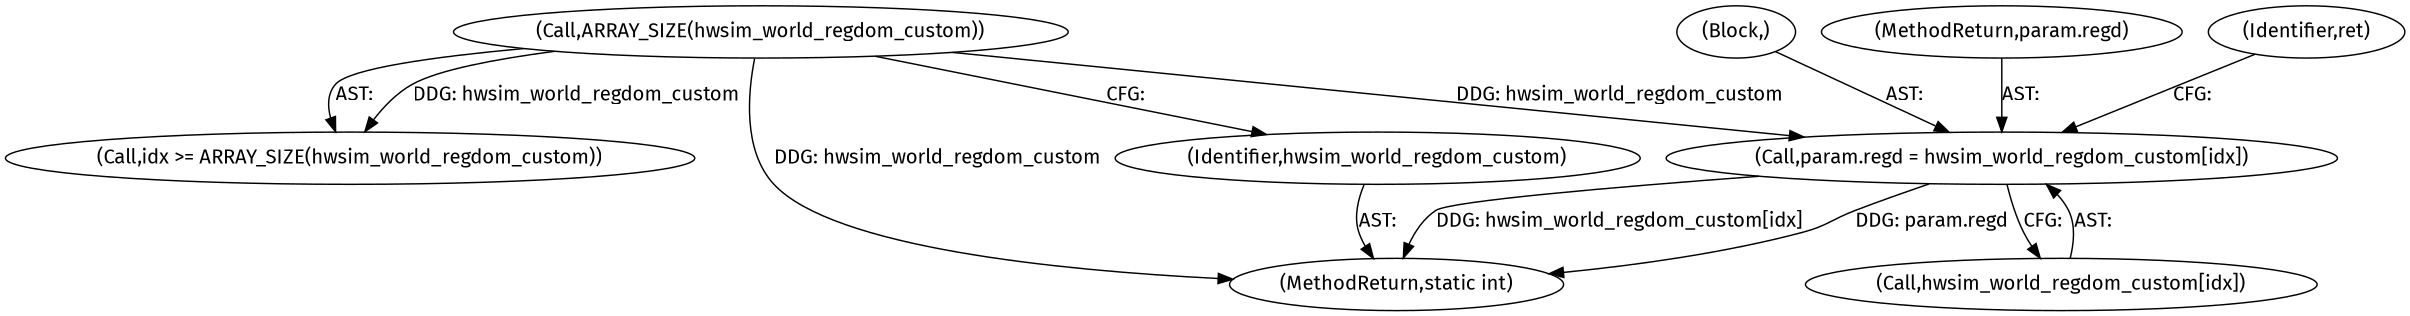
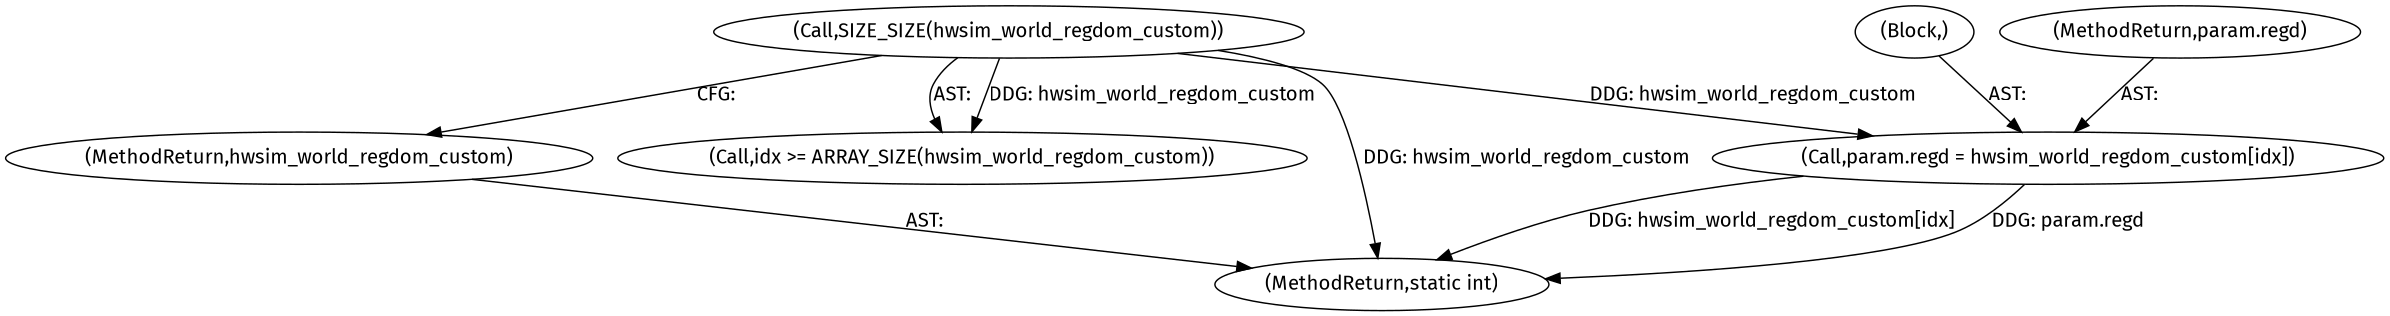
(761, 32) -> (1009, 32)
(2307, 32) -> none
(1378, 158) -> (299, 158)
(2061, 284) -> none
